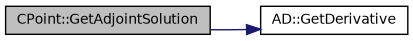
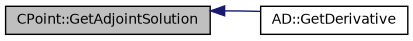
(229, 30) -> (243, 11)
